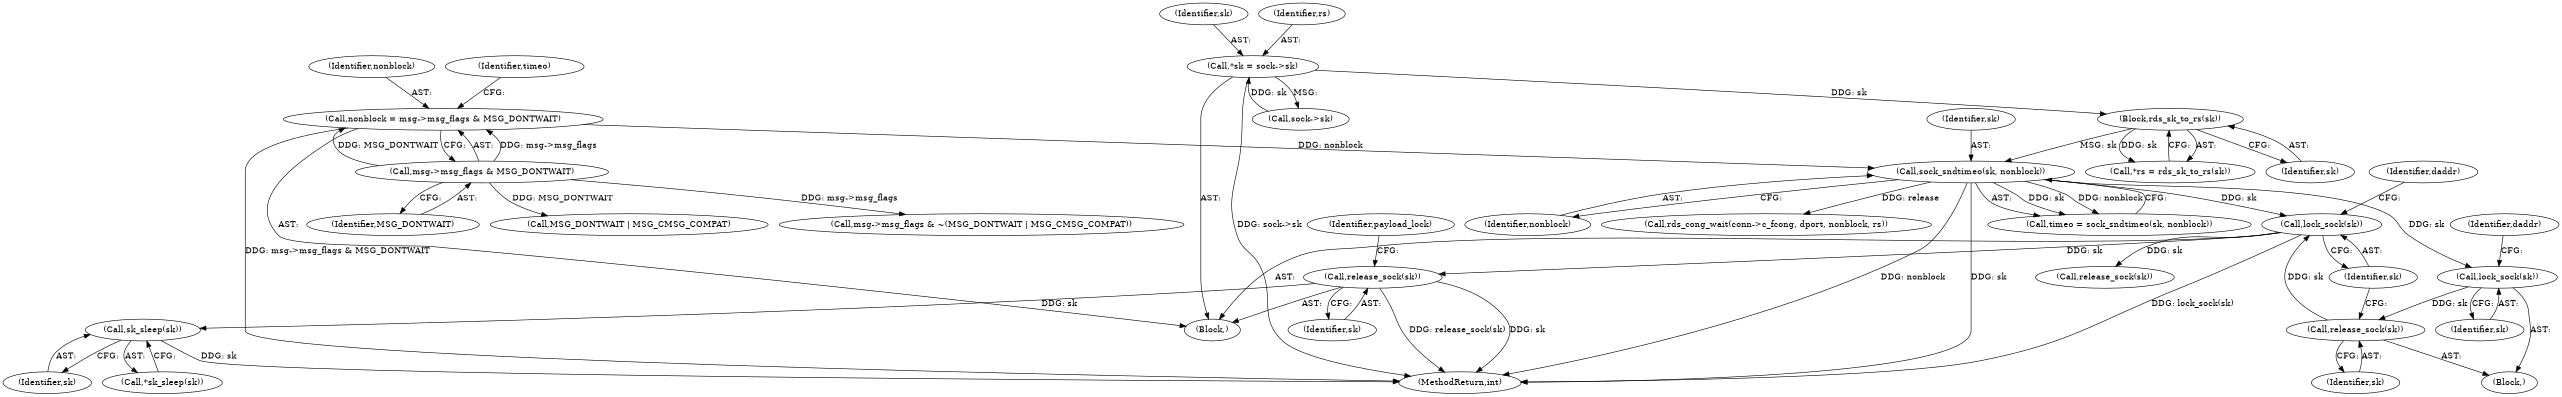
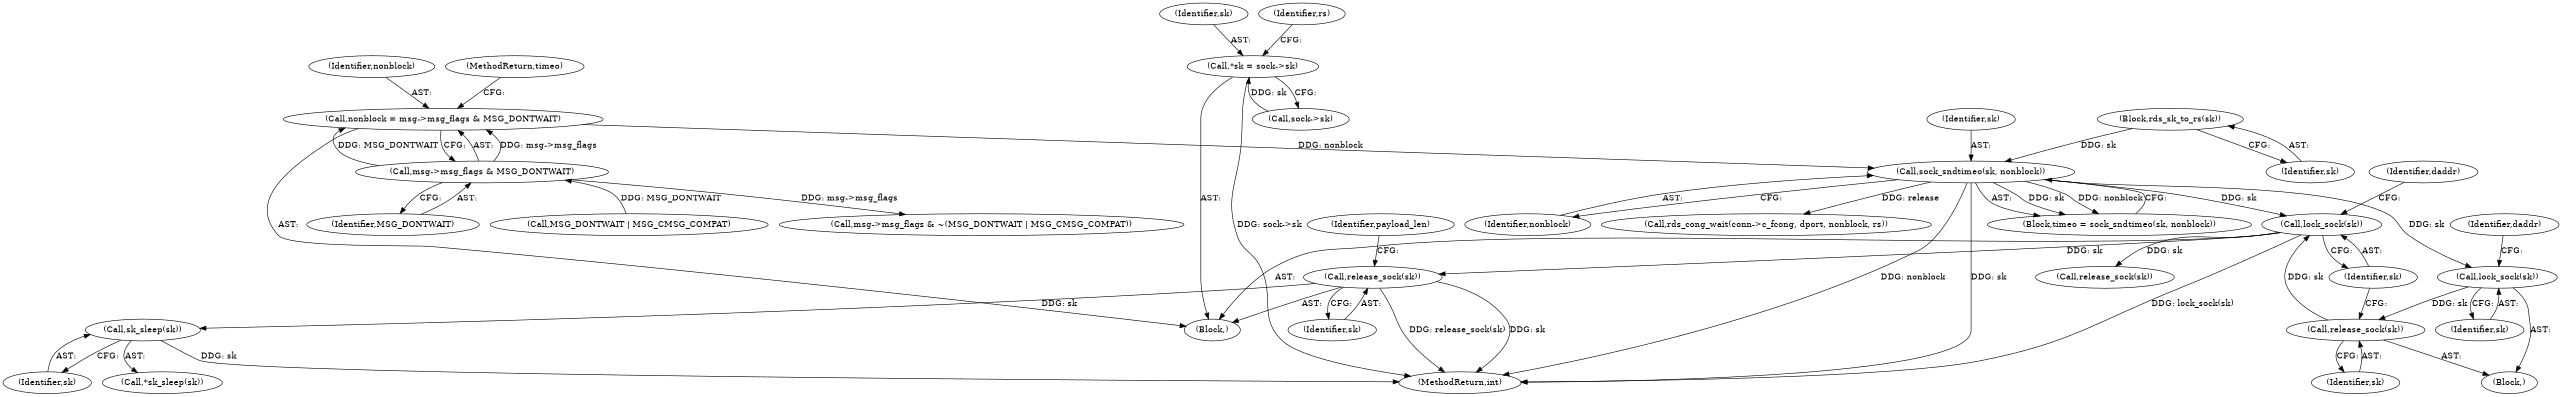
(1293, 40) -> (1293, 40)
(515, 67) -> (515, 67)
(1708, 90) -> none
(1307, 93) -> (1307, 93)
(2099, 146) -> (2099, 146)
(2170, 172) -> none
(513, 203) -> (604, 189)
(1381, 225) -> (1381, 225)
(2119, 225) -> (2119, 225)
(154, 359) -> none
(680, 363) -> none
